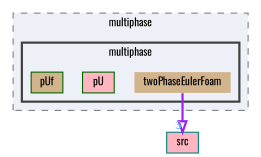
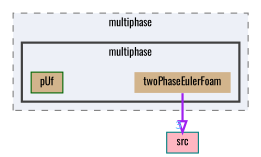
(98, 83) -> none
